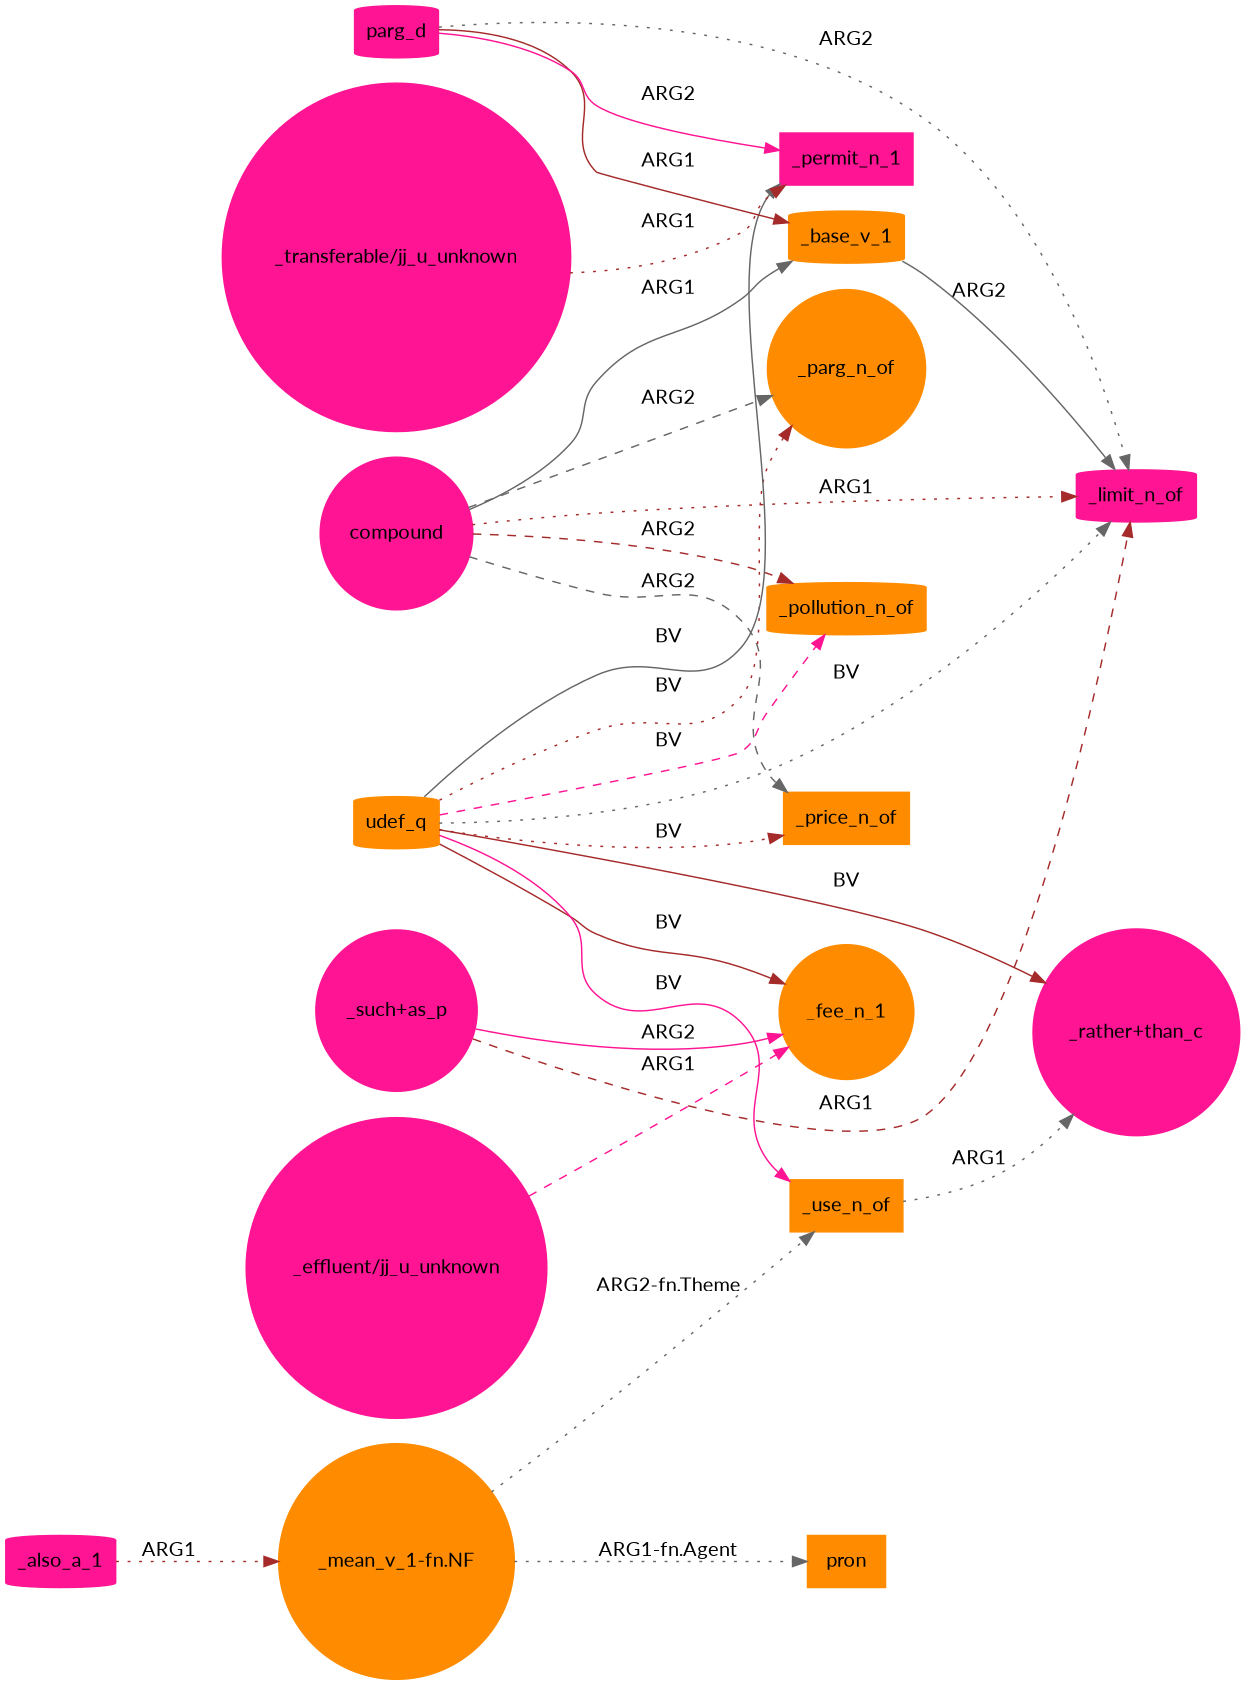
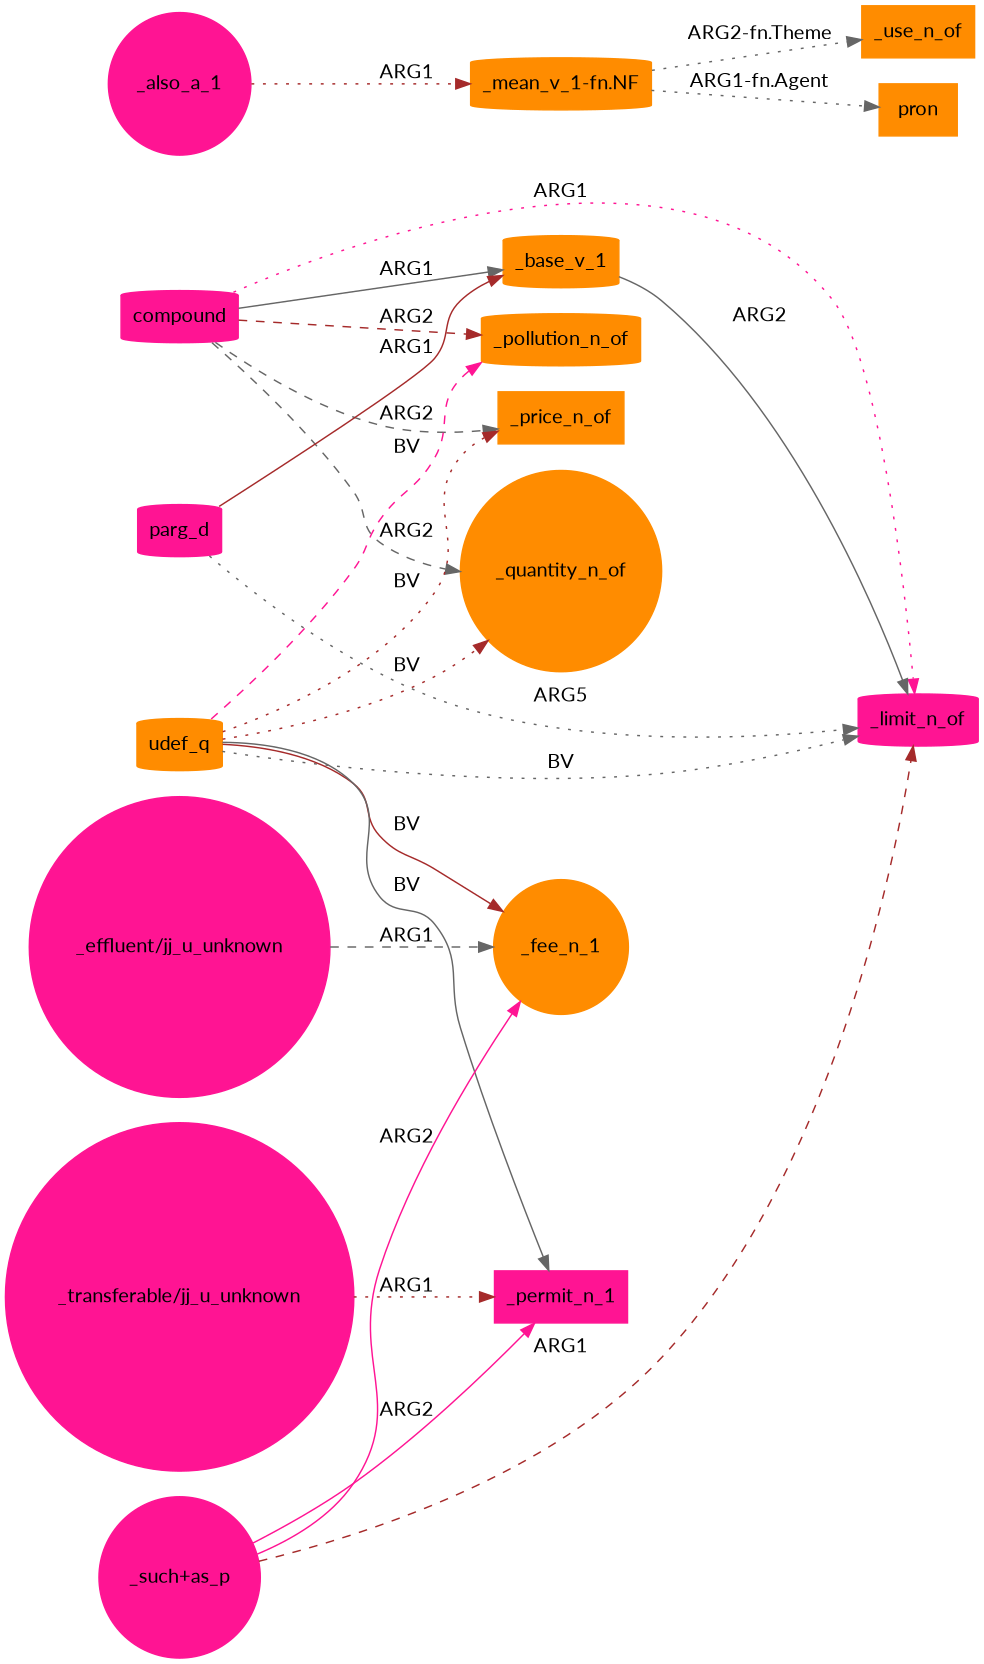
(847, 40) -> (561, 696)
(593, 103) -> (397, 1450)
(847, 369) -> (561, 571)
(781, 504) -> (732, 229)
(397, 533) -> (180, 317)
(630, 1010) -> none
(1136, 1032) -> none
(653, 1126) -> (404, 947)
(61, 1561) -> (180, 84)
(397, 1561) -> (561, 84)
